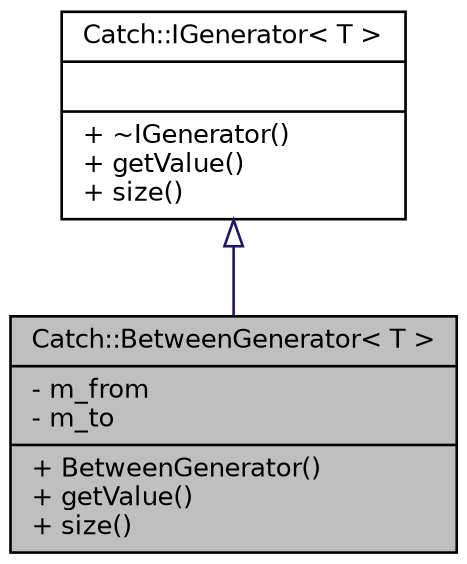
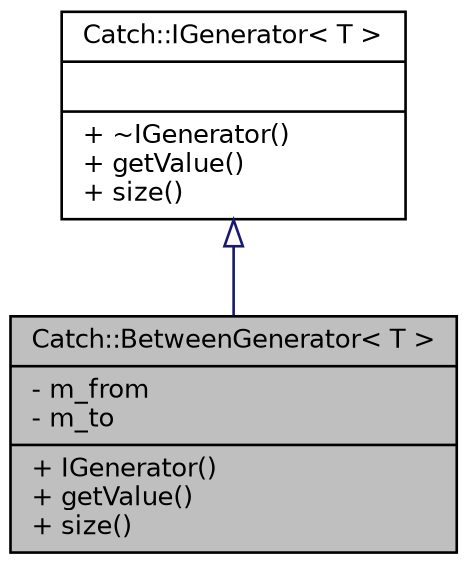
(177, 469) -> (125, 469)
